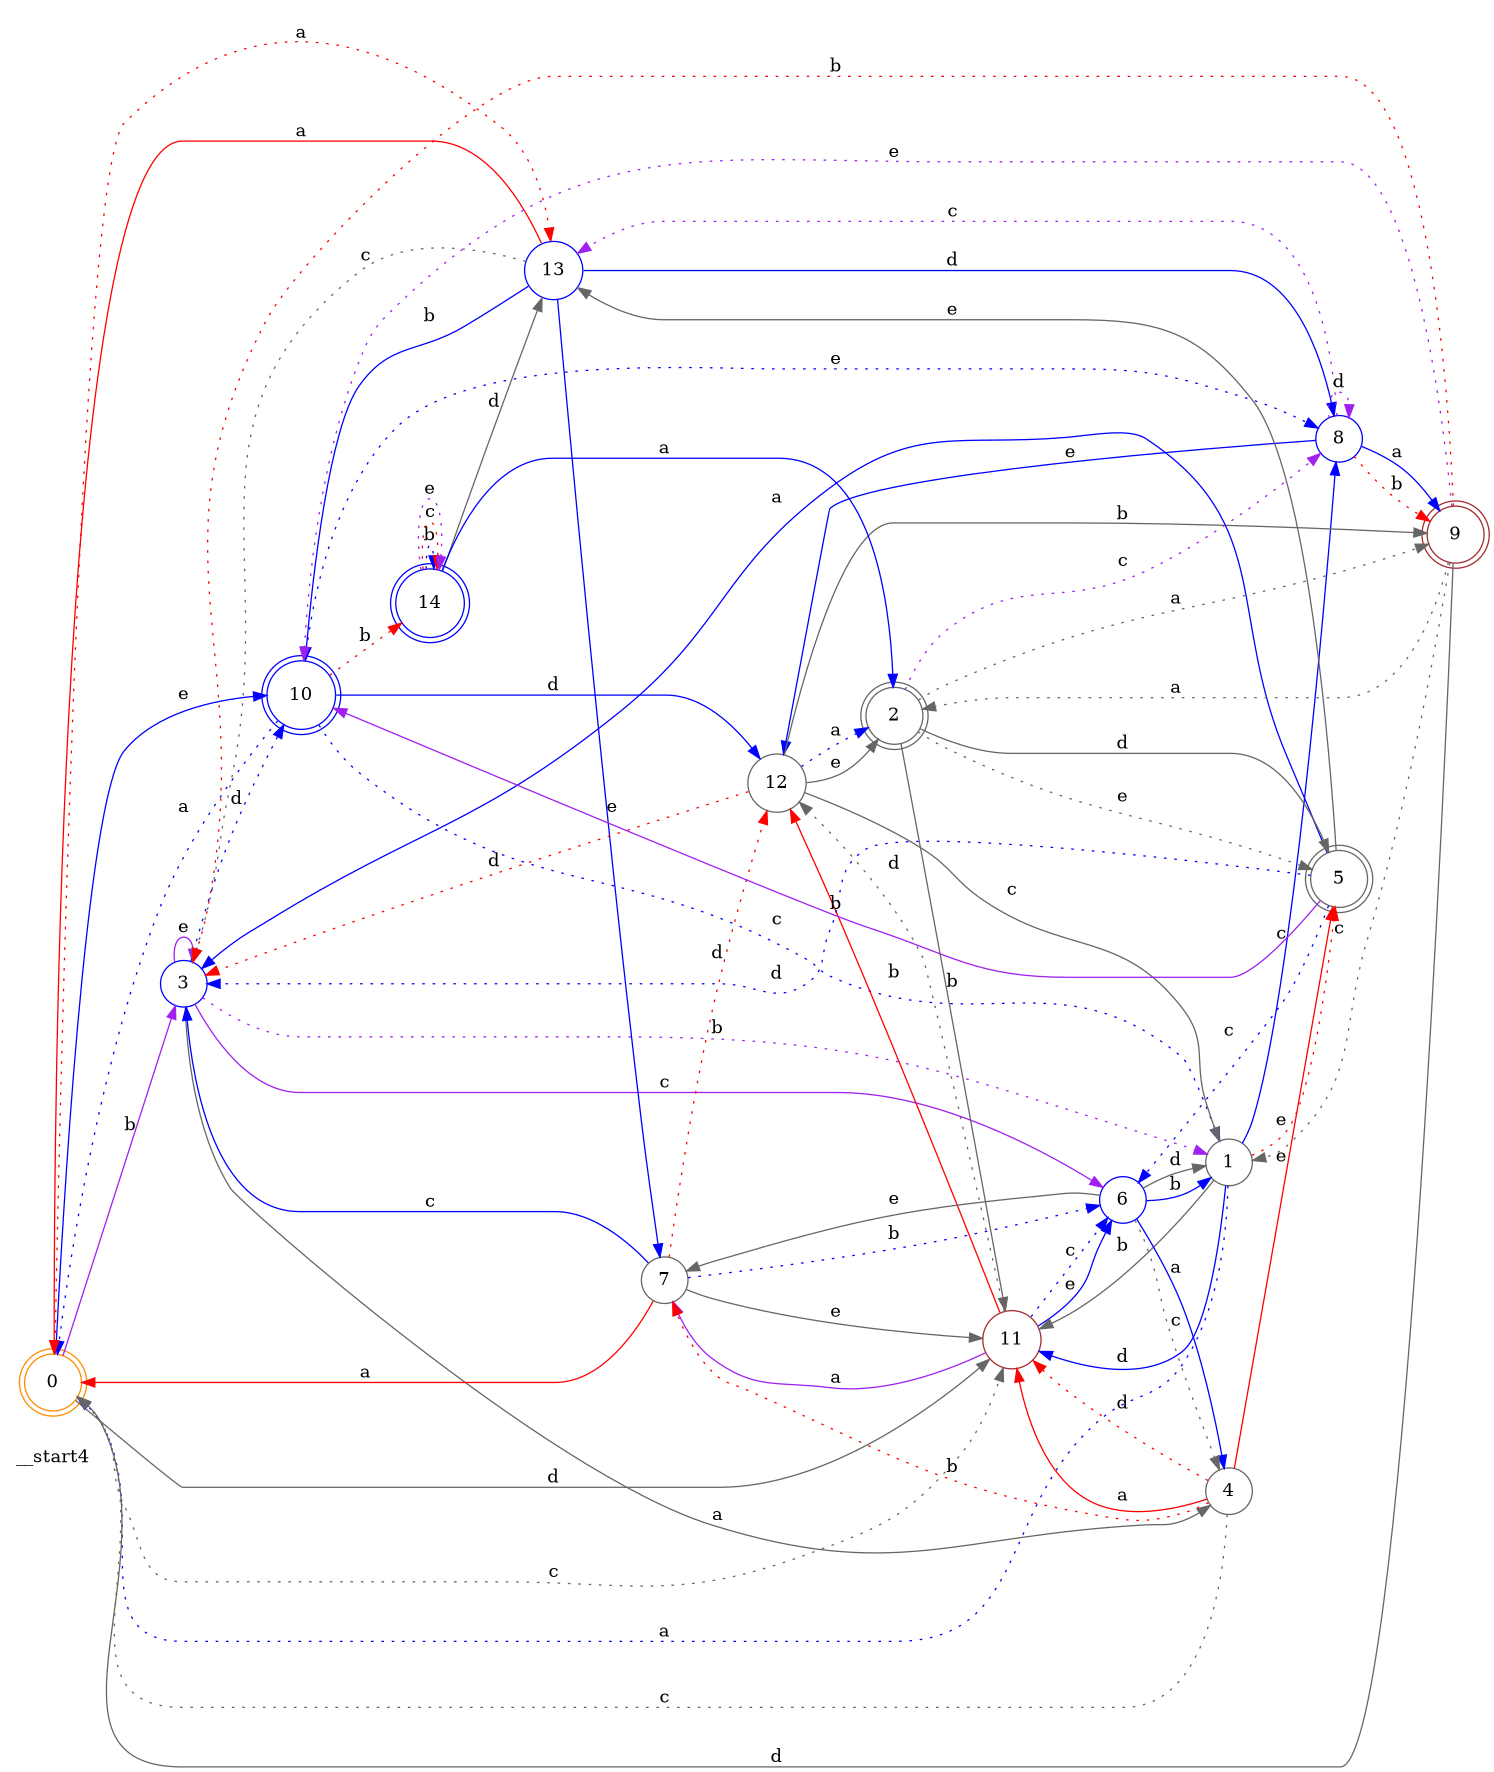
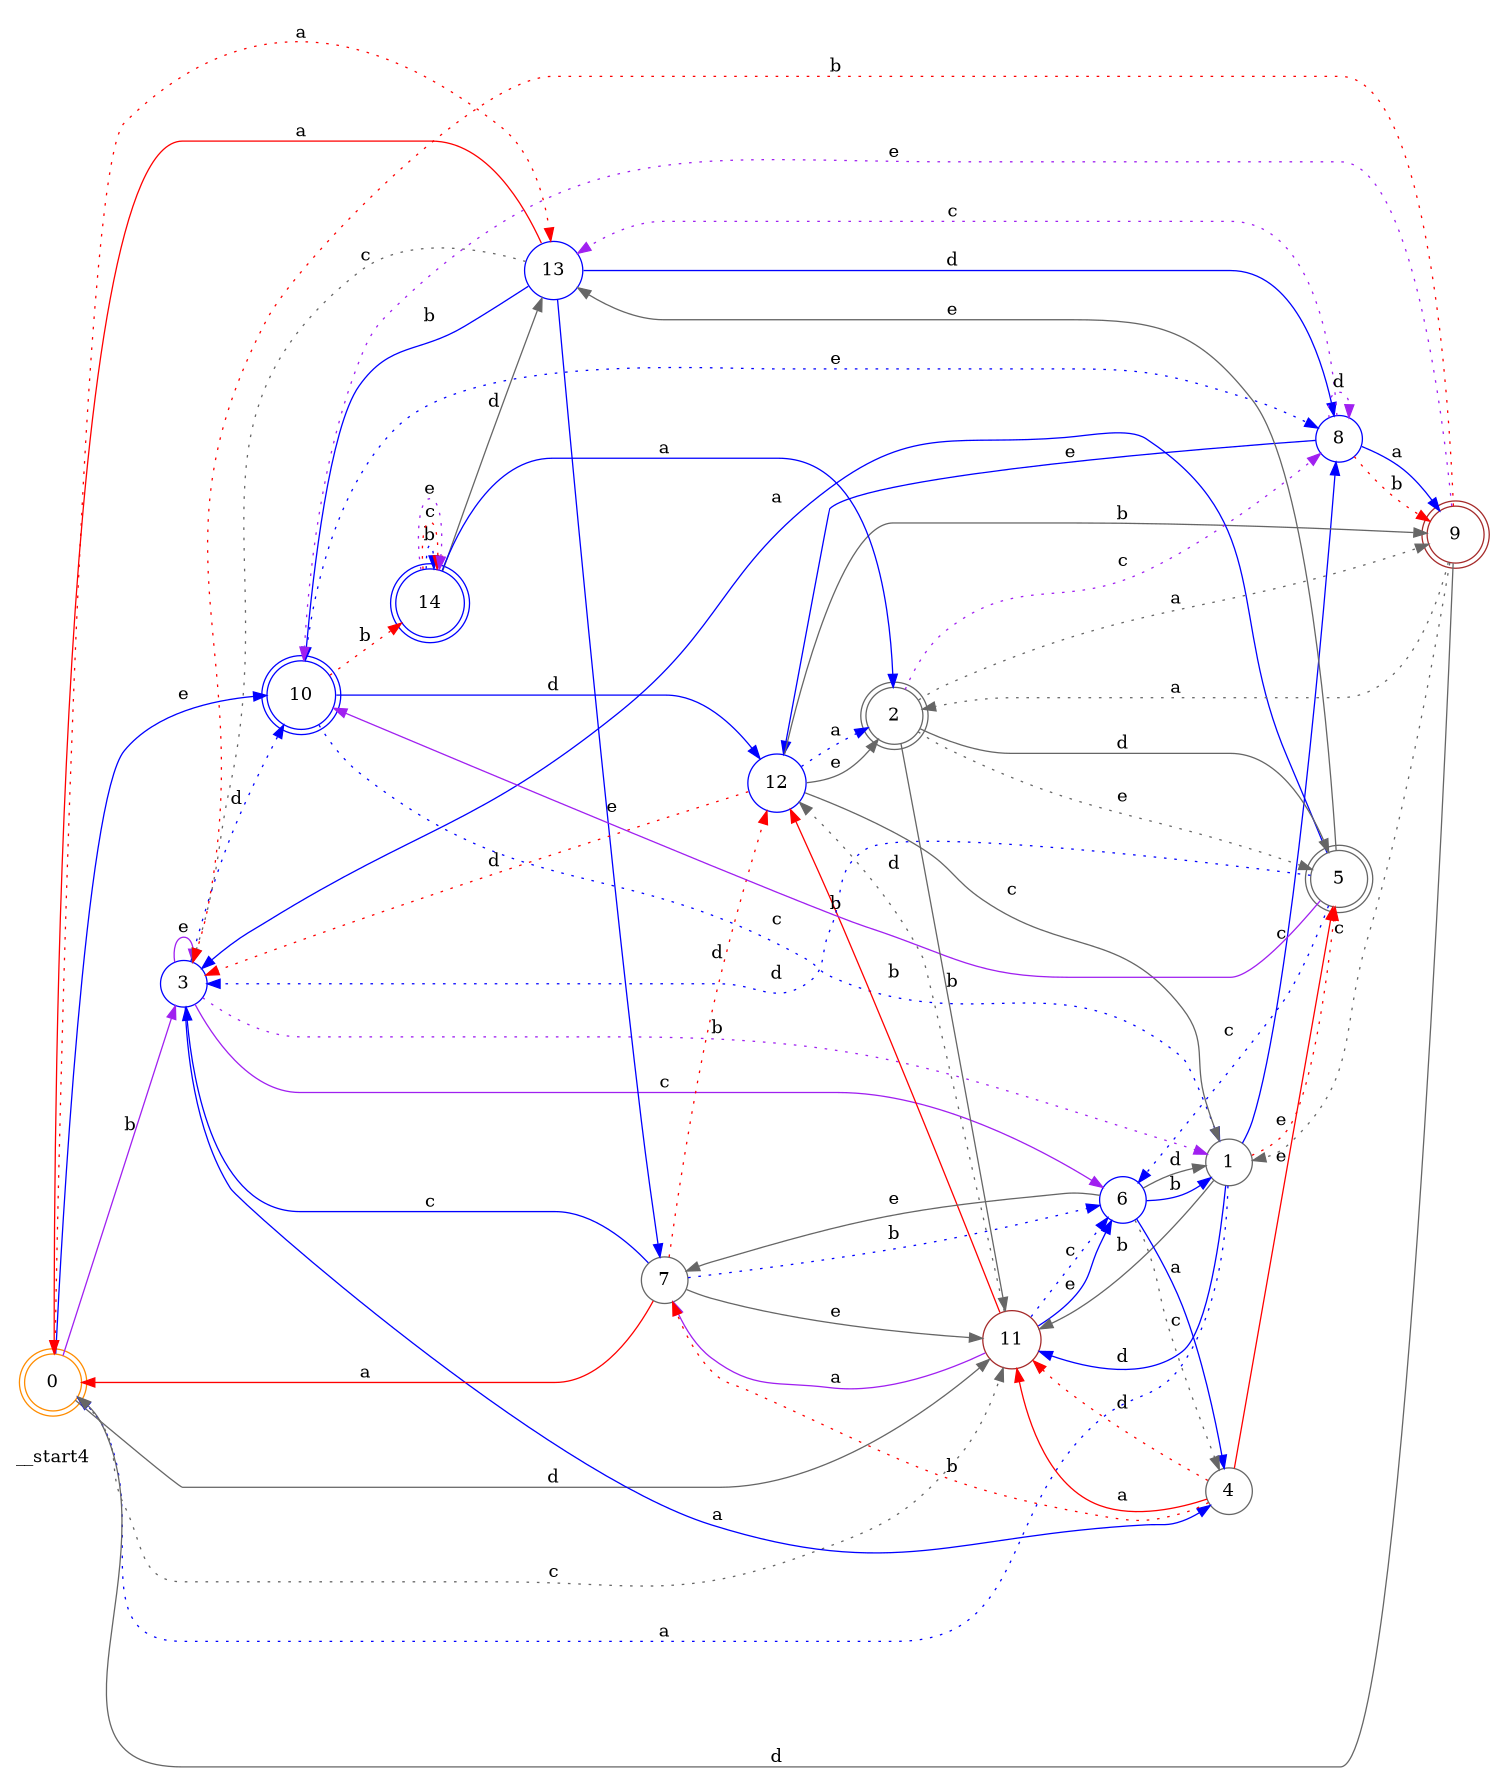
(777, 783) -> (777, 783)
(125, 1014) -> none
(584, 1462) -> (584, 1462)
(597, 1707) -> none
